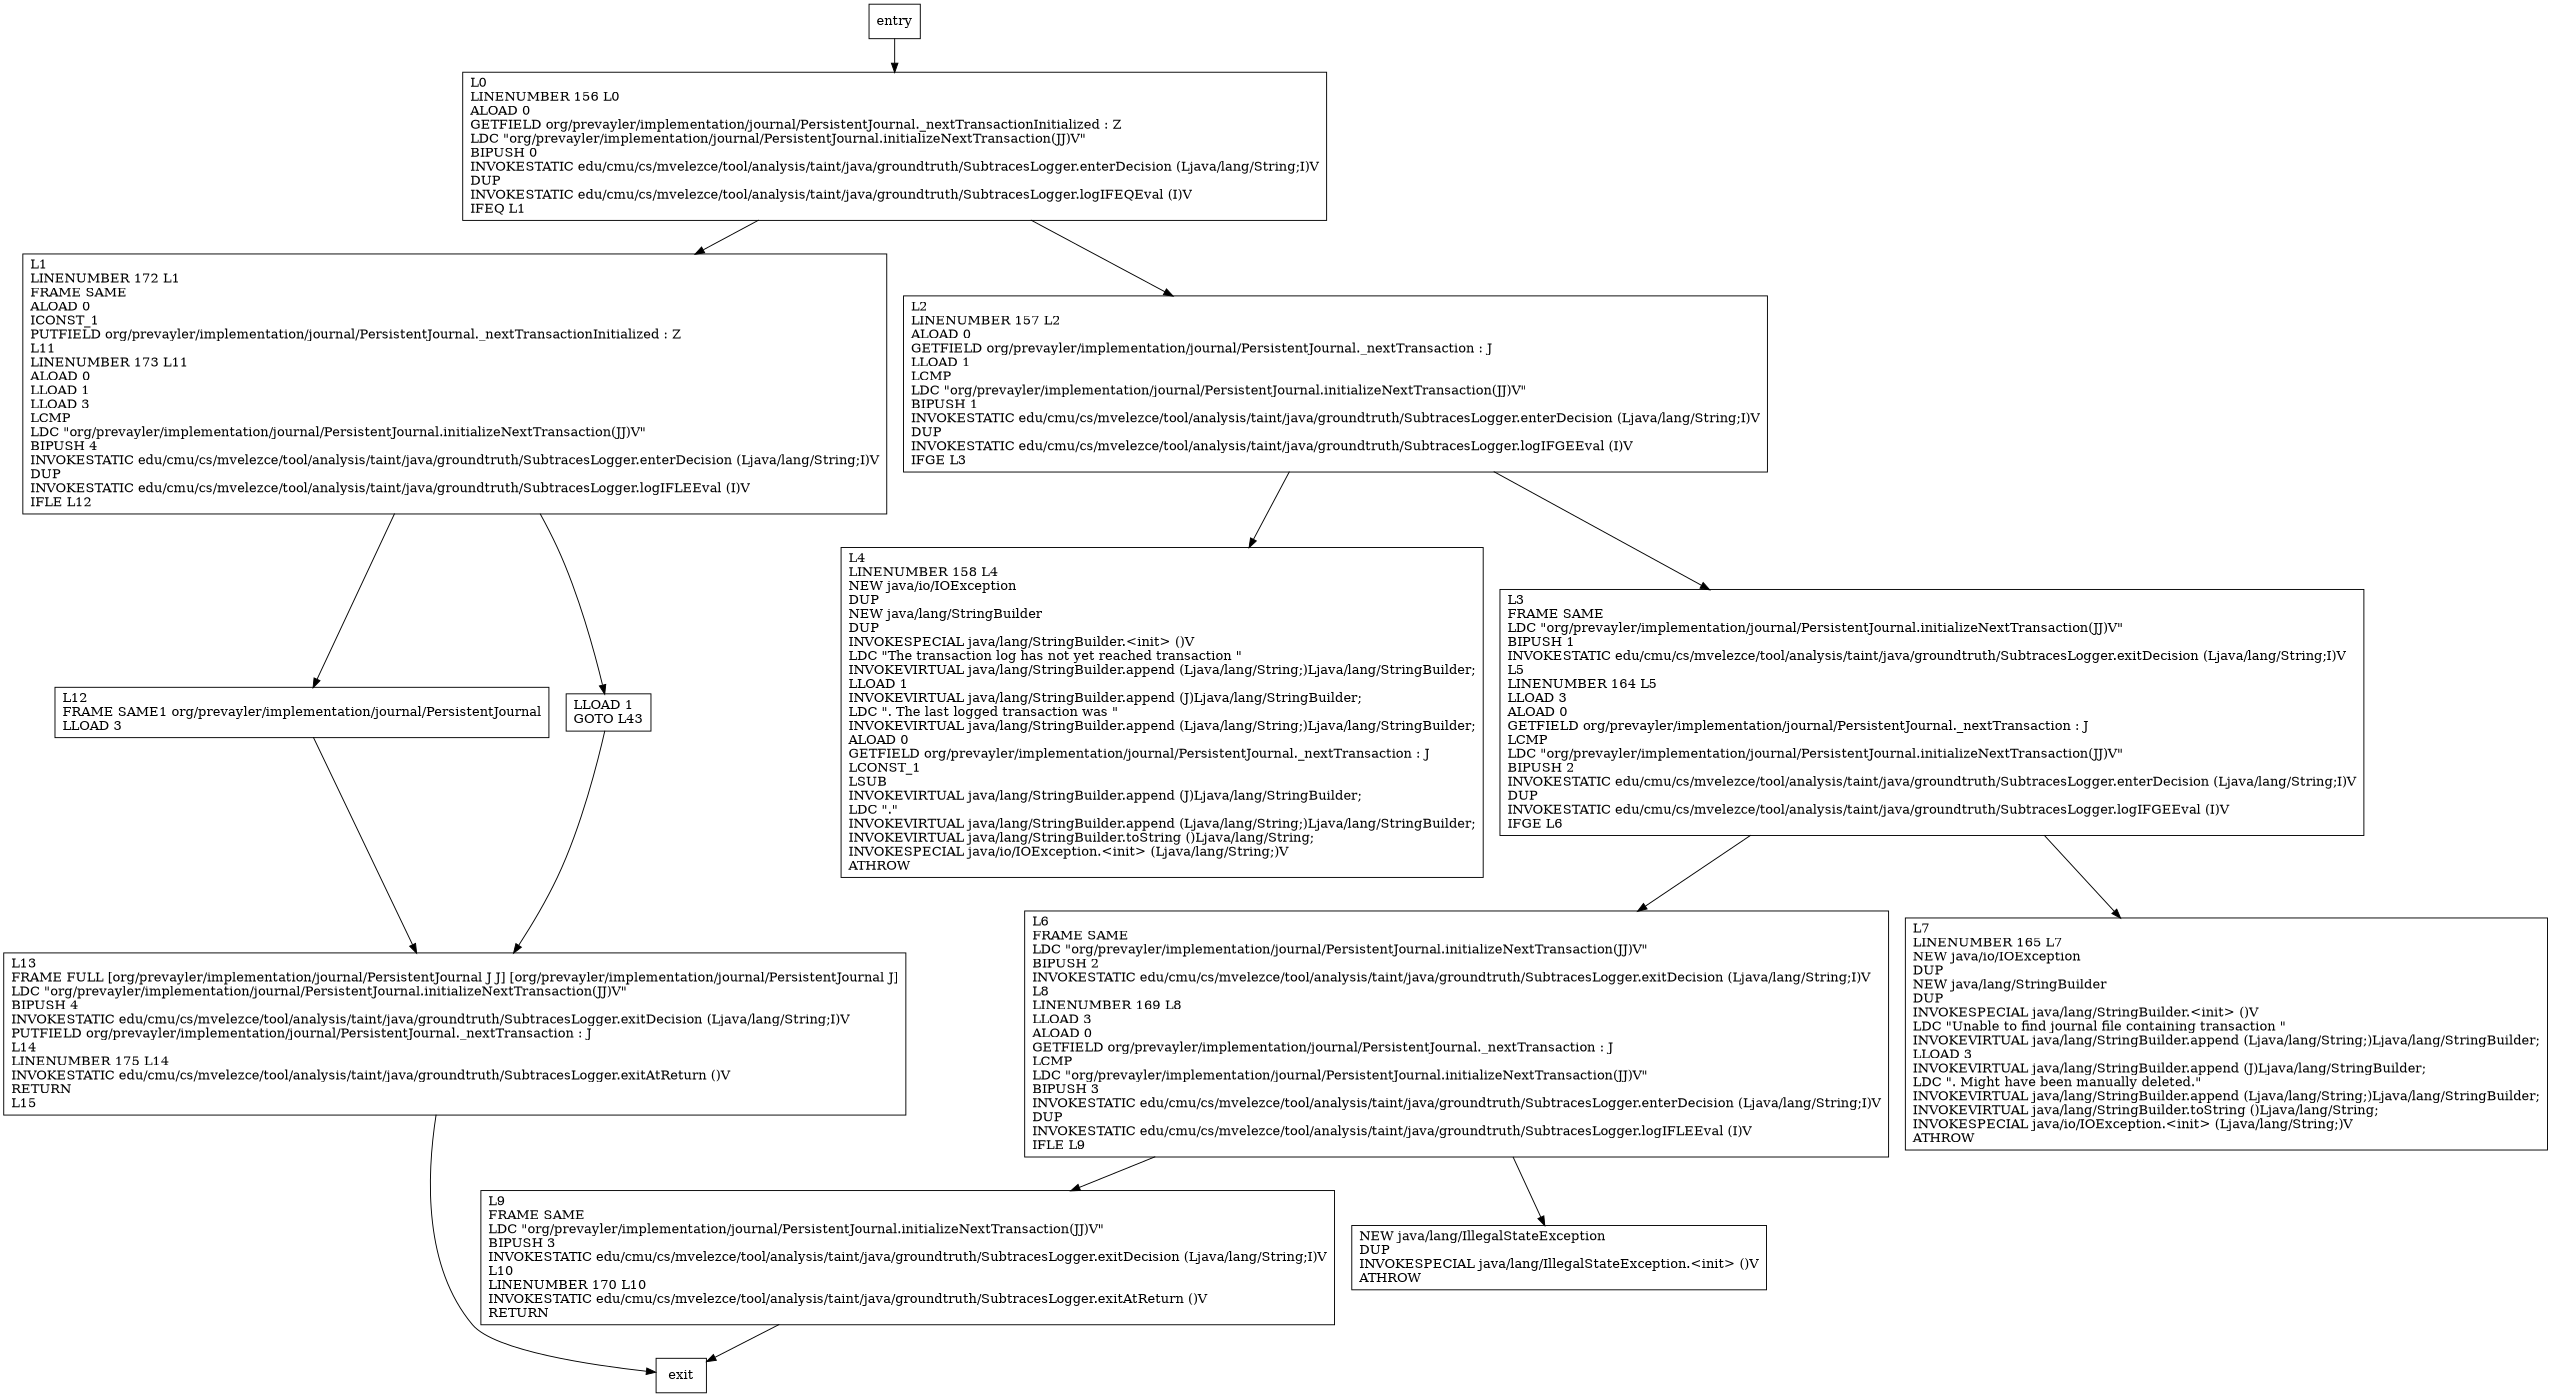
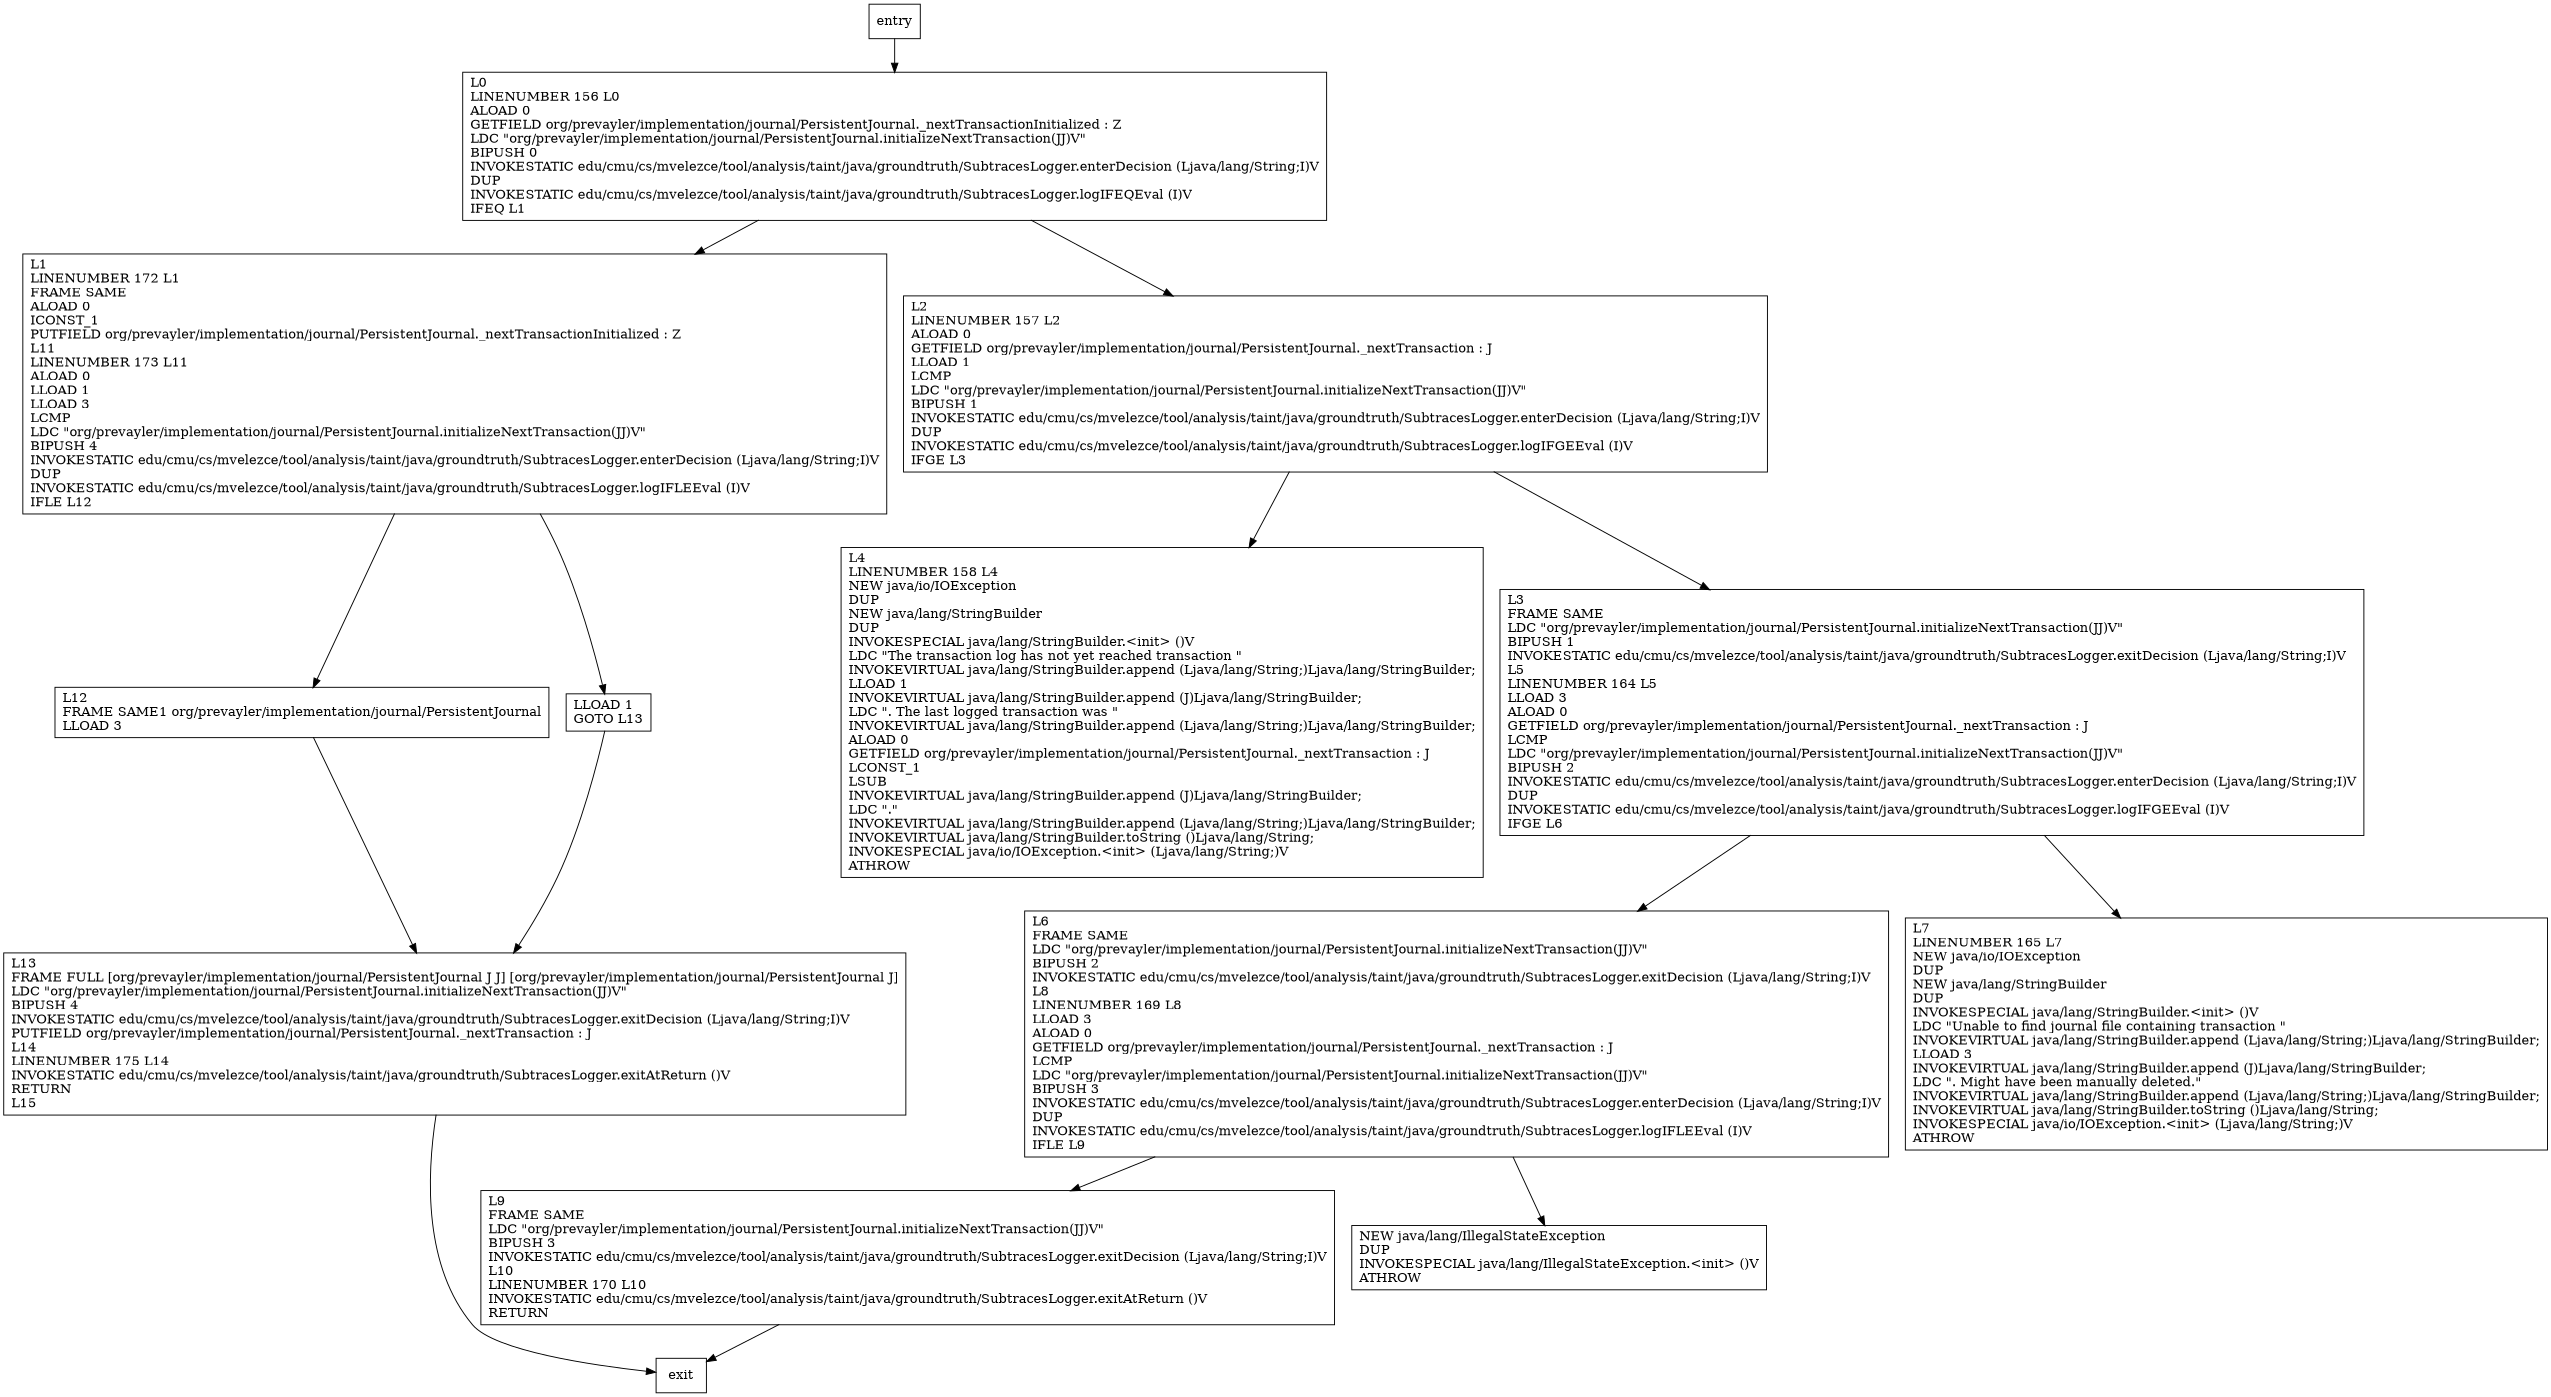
(609, 712) -> (609, 712)
